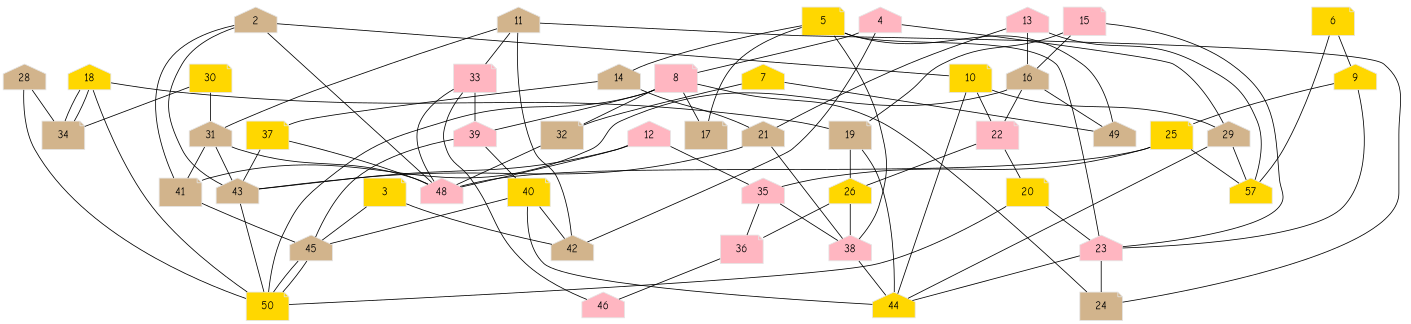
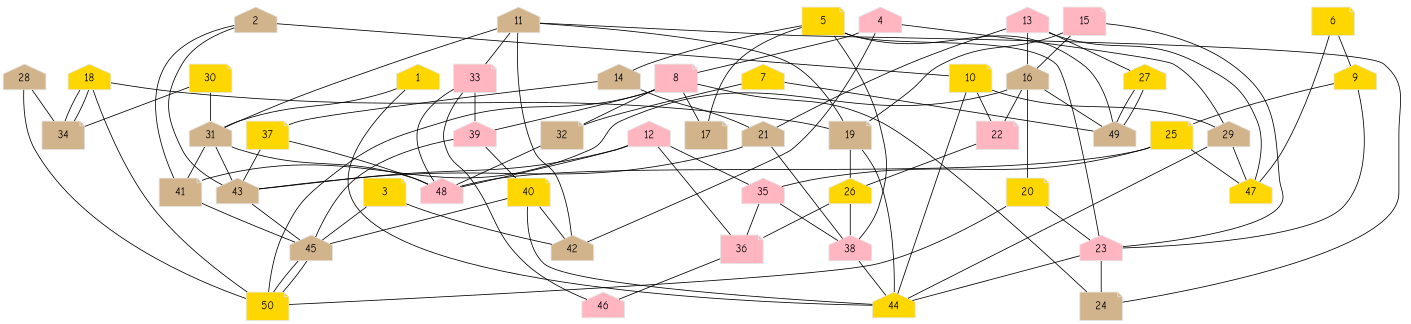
none -> (706, 41)
none -> (418, 78)
none -> (1145, 78)
(350, 108) -> none
(1011, 160) -> (1028, 134)
none -> (692, 189)
(1251, 192) -> (1251, 192)
(252, 248) -> (276, 222)
